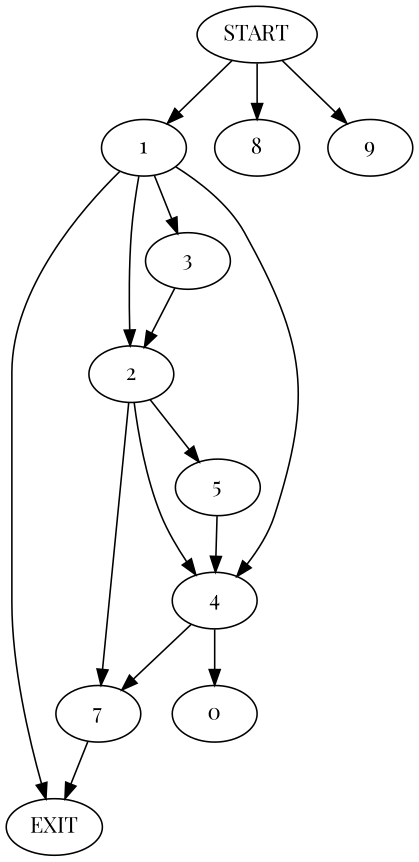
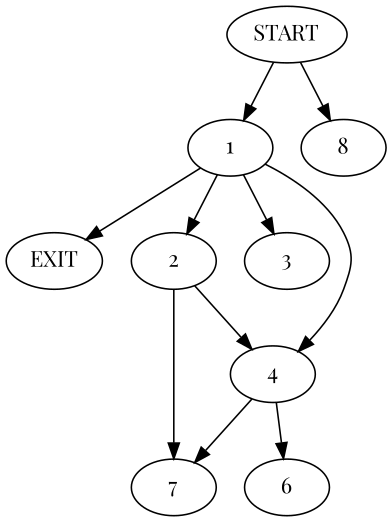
(370, 148) -> none
(163, 311) -> none
(218, 487) -> none
(215, 714) -> (287, 487)
(79, 763) -> none
